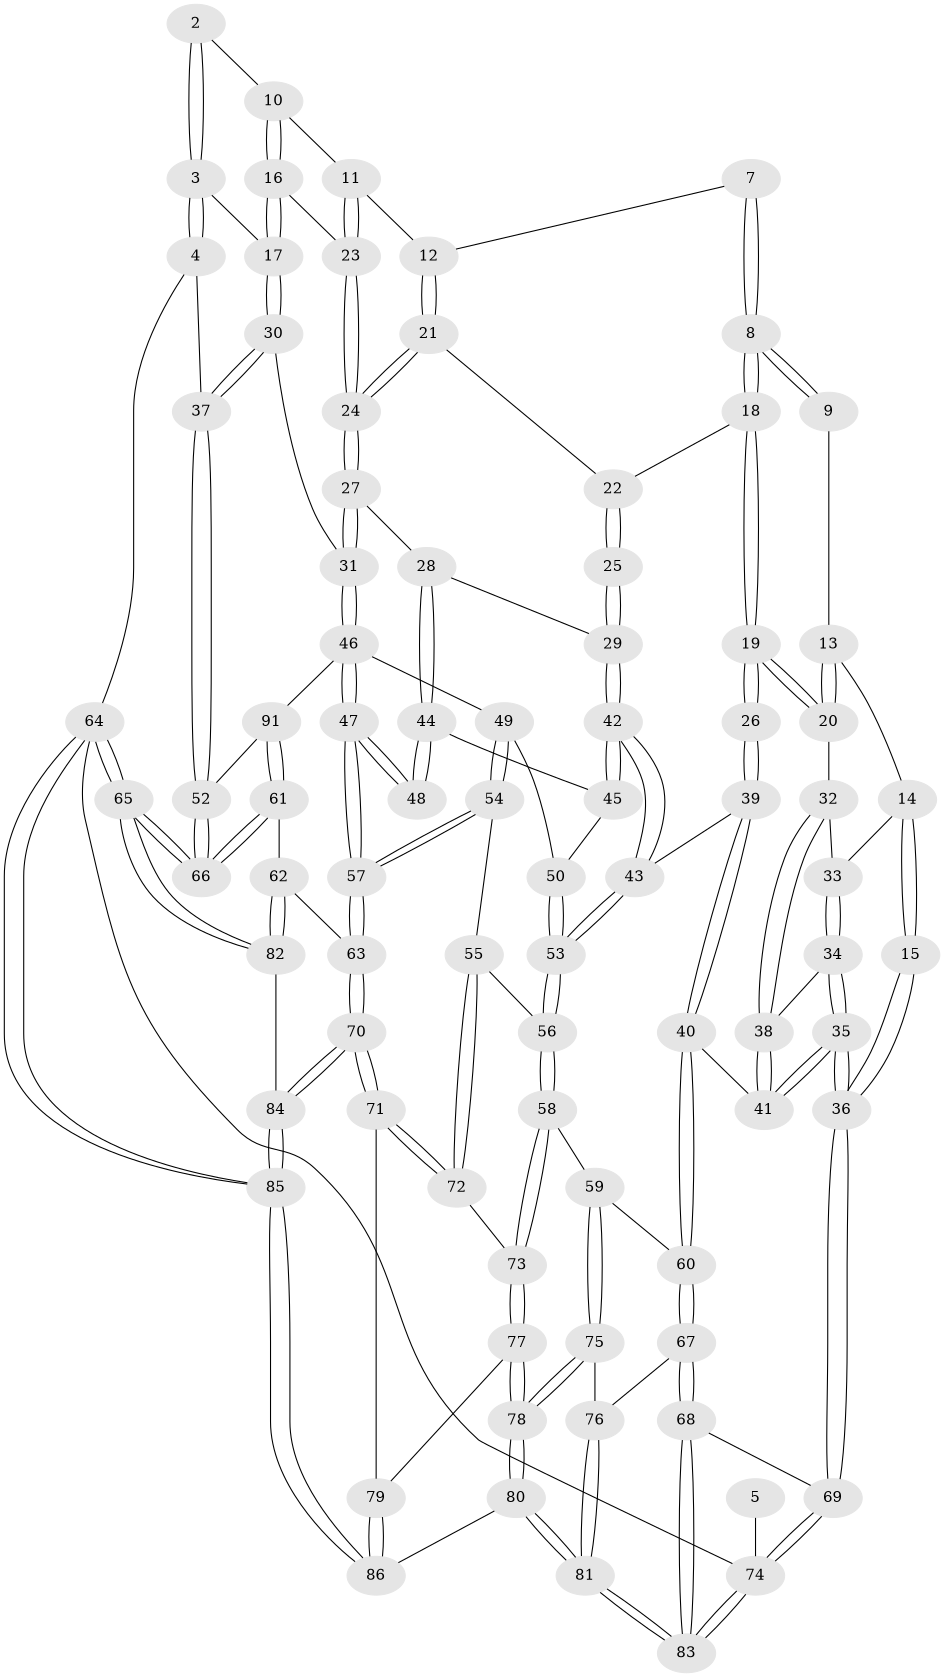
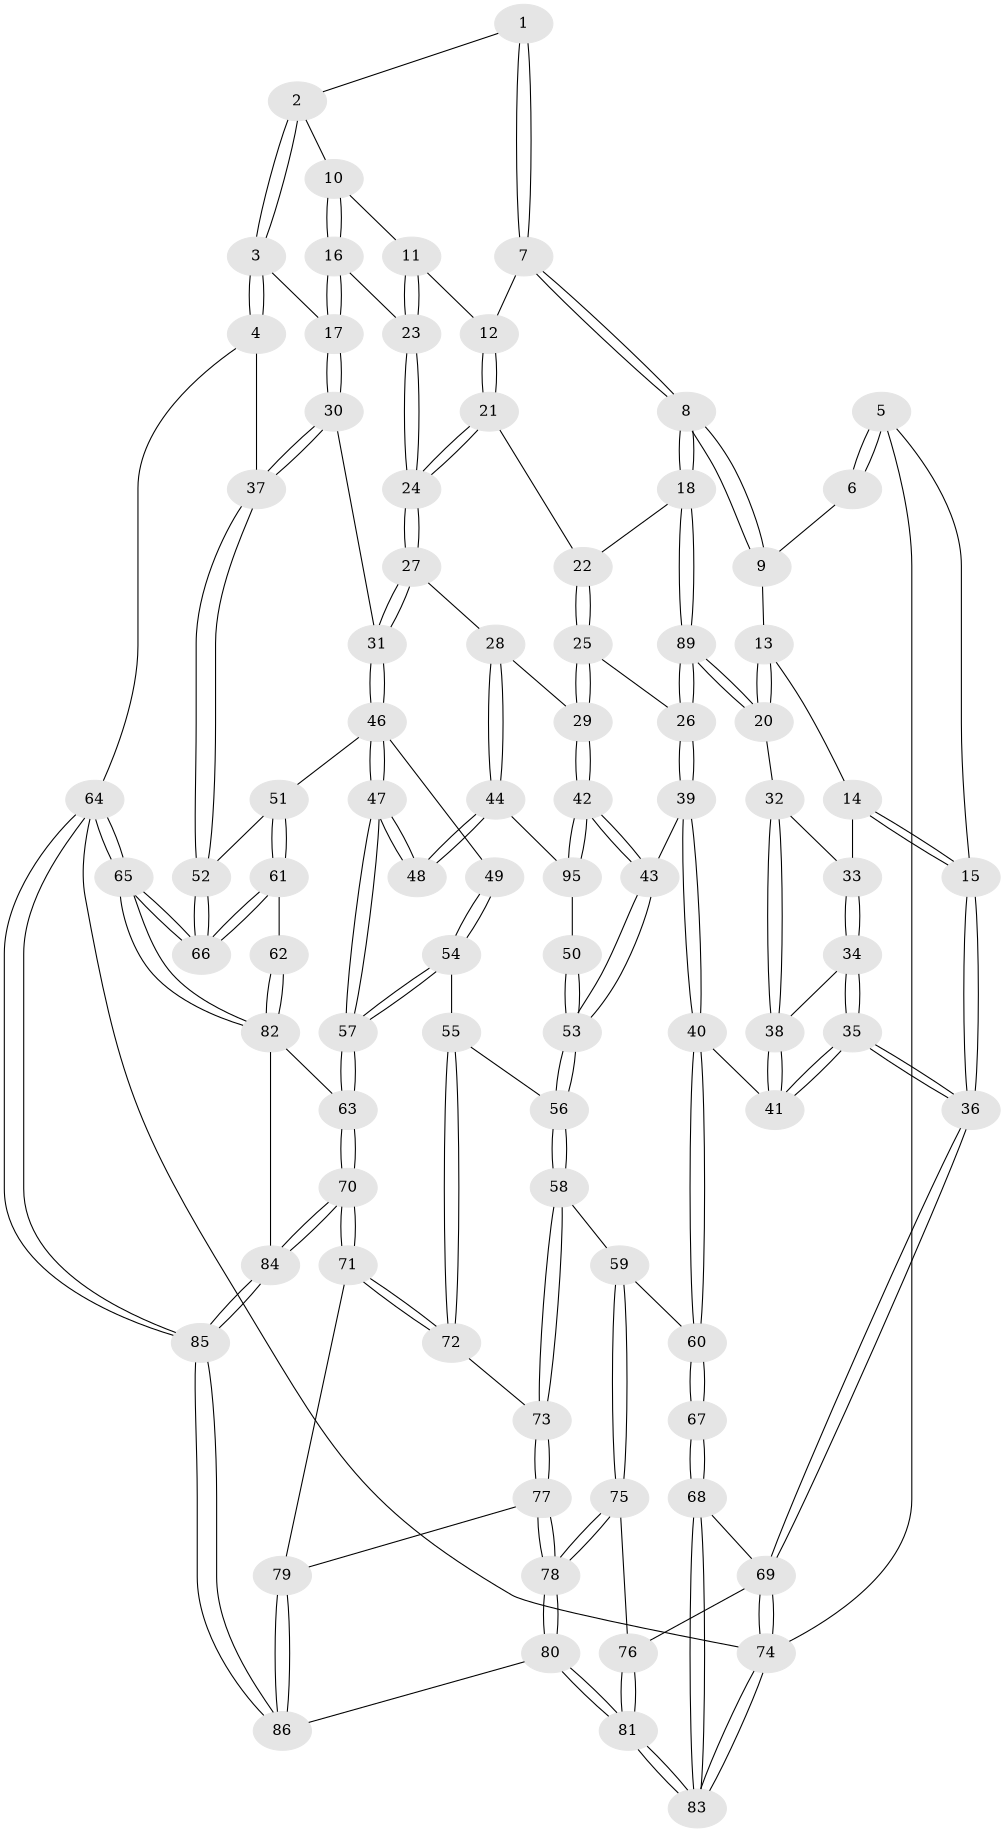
none -> (524, 24)
none -> (853, 489)
none -> (961, 635)
(751, 645) -> (687, 645)
none -> (635, 683)
(272, 722) -> (279, 800)
(539, 797) -> none
(613, 800) -> (572, 877)
(318, 916) -> (309, 1071)
(641, 1382) -> (697, 1615)
